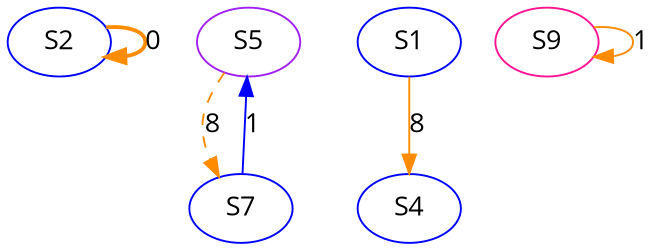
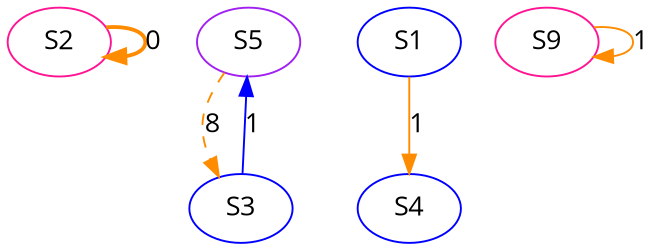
(59, 42) -> (59, 42)
(418, 125) -> (418, 125)
(241, 208) -> (241, 208)
